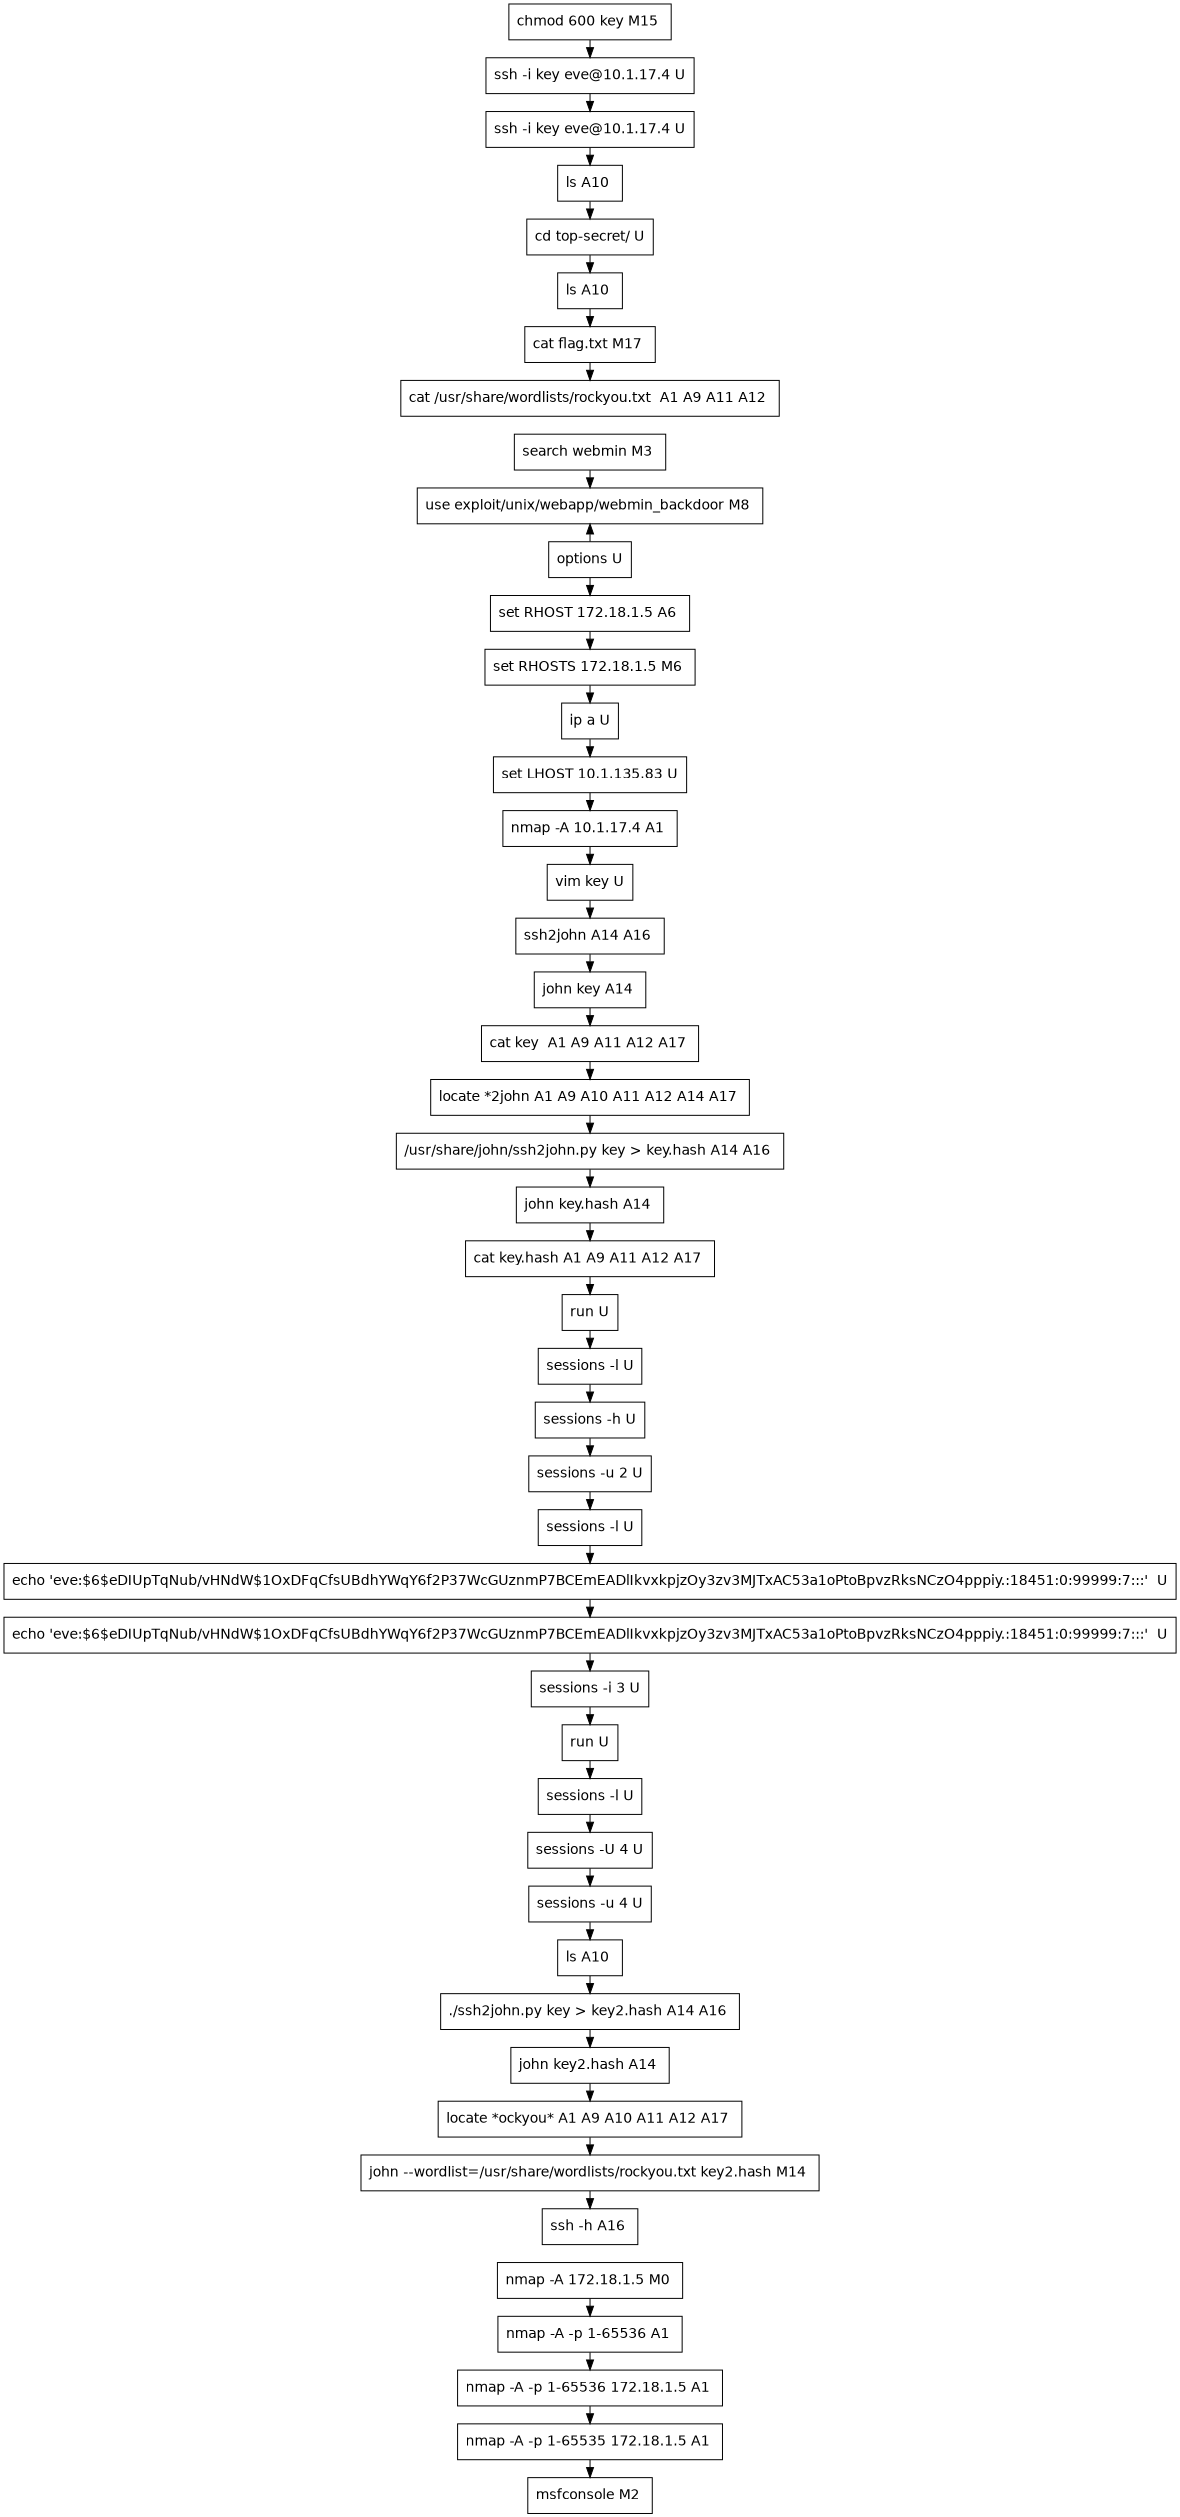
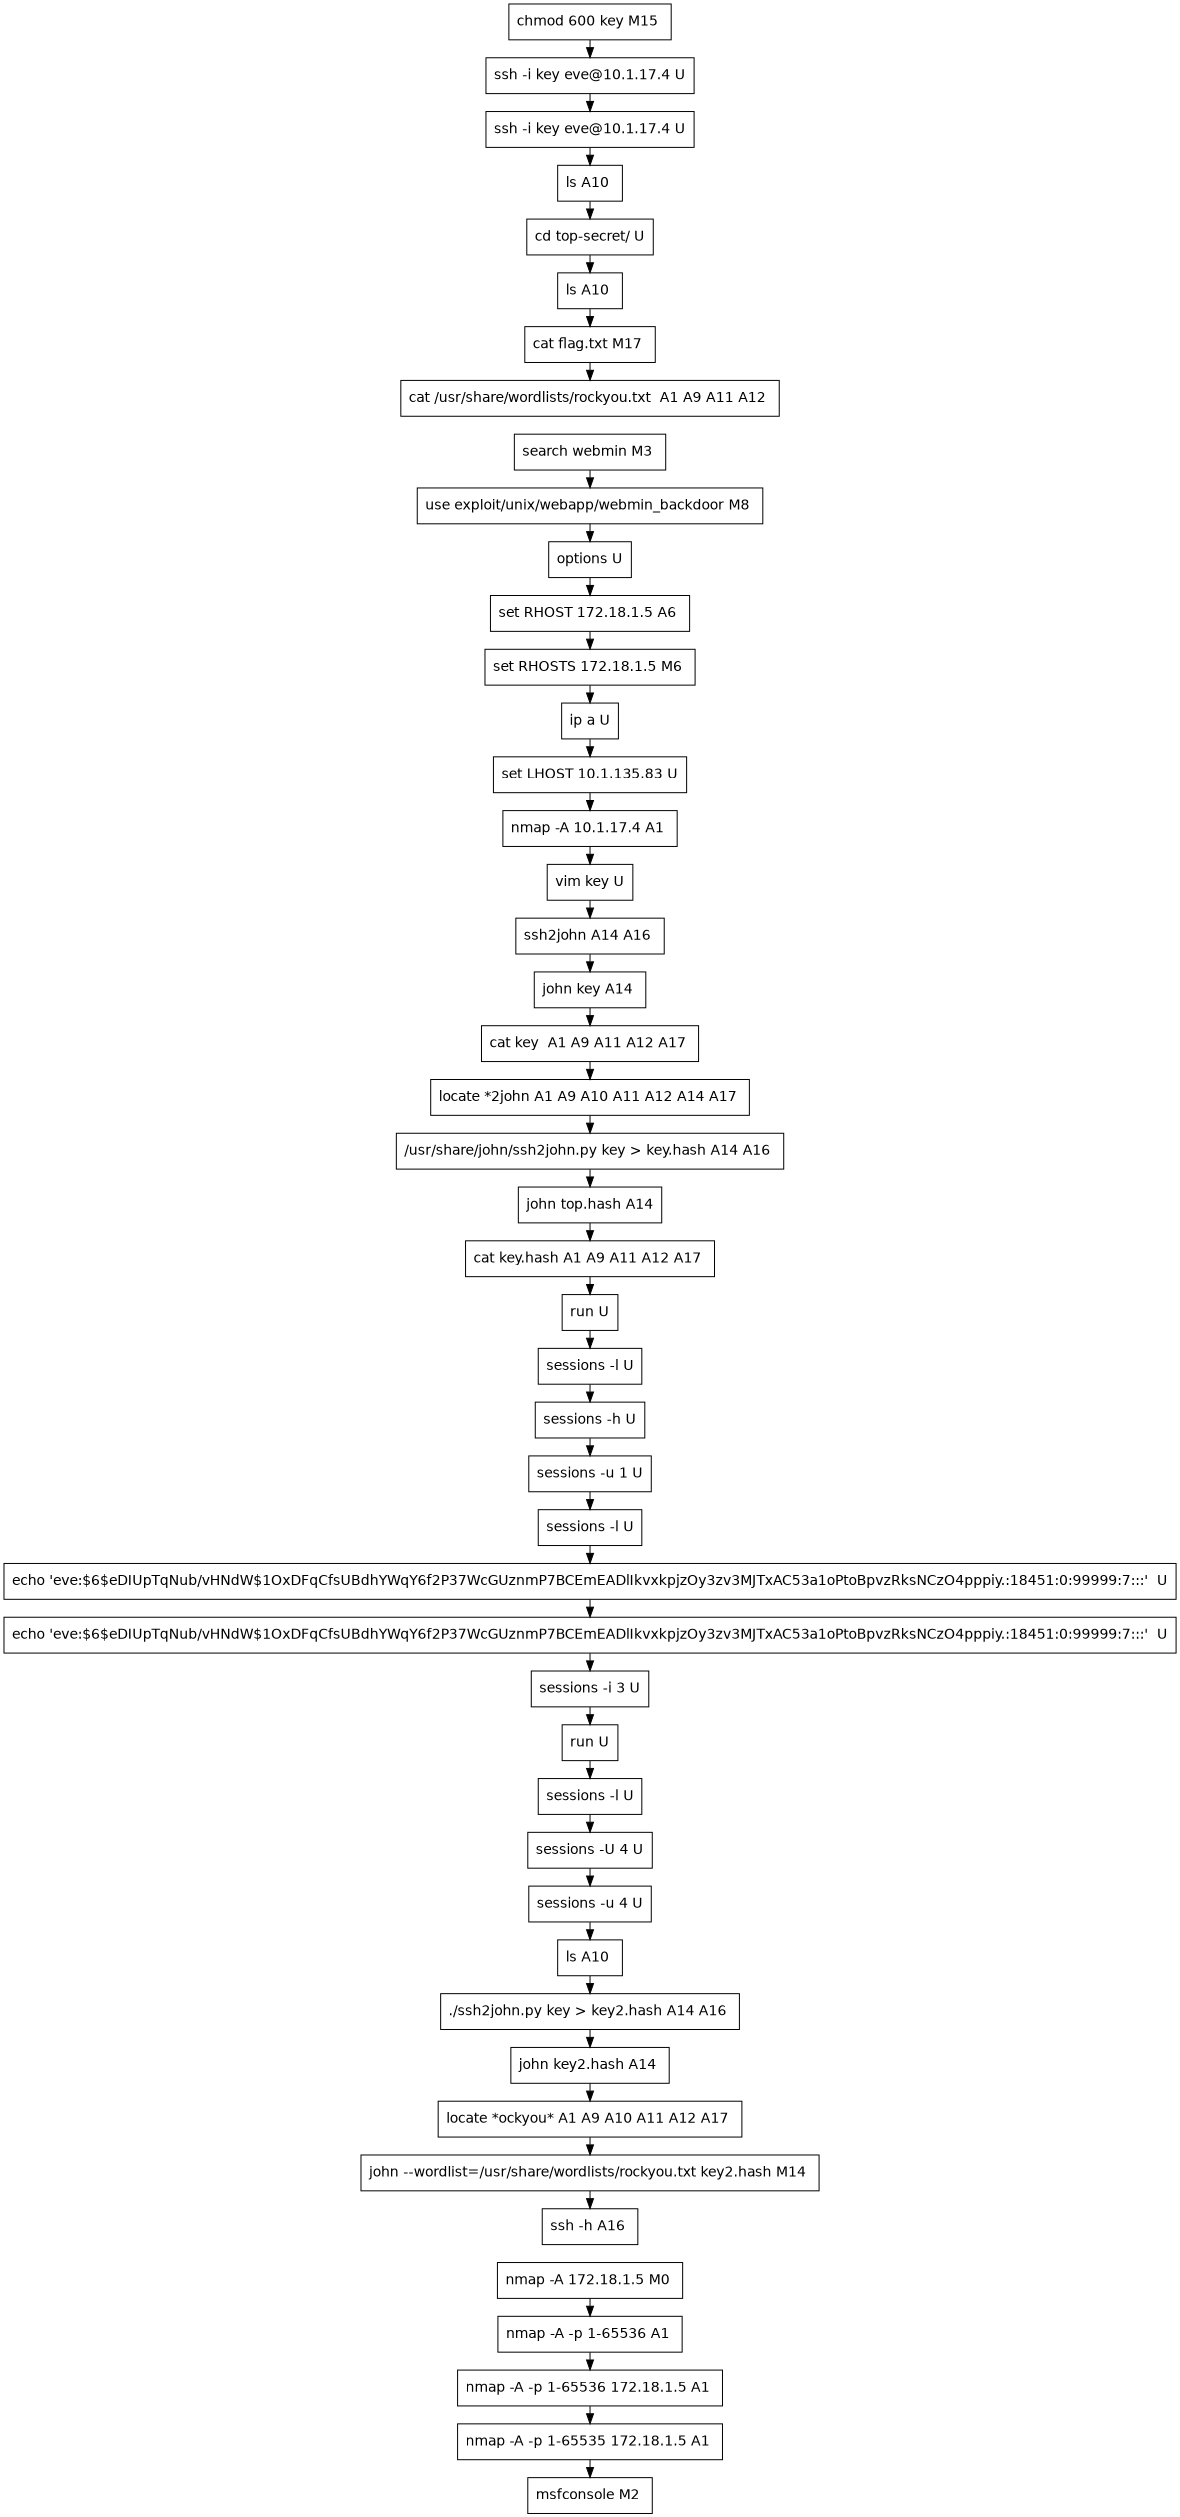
(590, 538) -> (590, 528)
(590, 1205) -> (590, 1205)
(590, 1474) -> (590, 1474)
